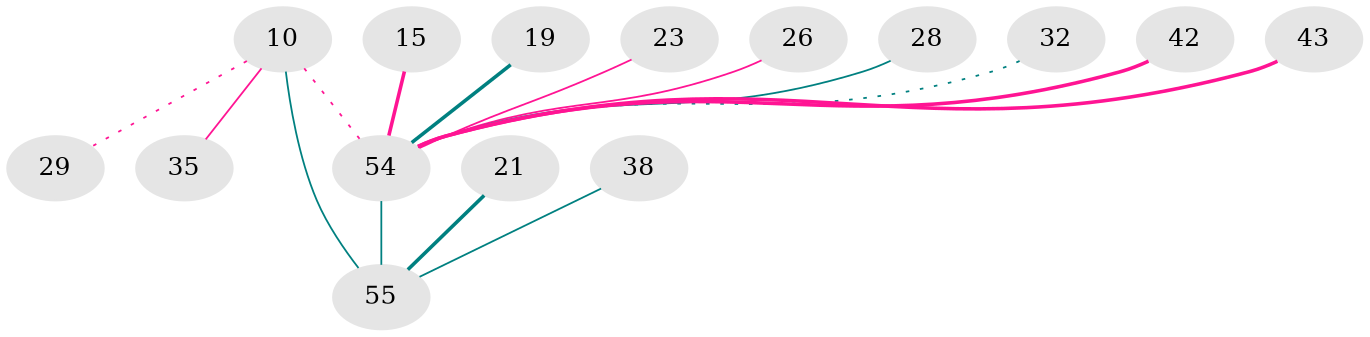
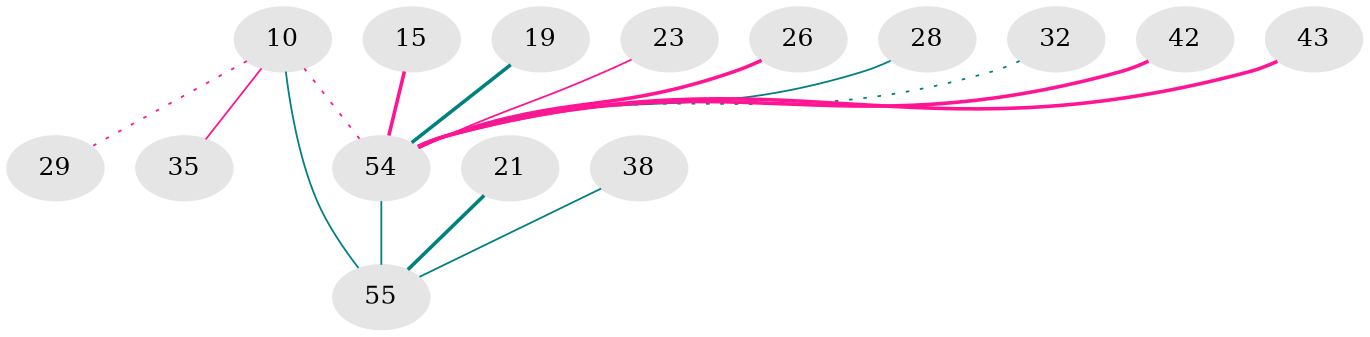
(677, 88) -> (677, 88)
